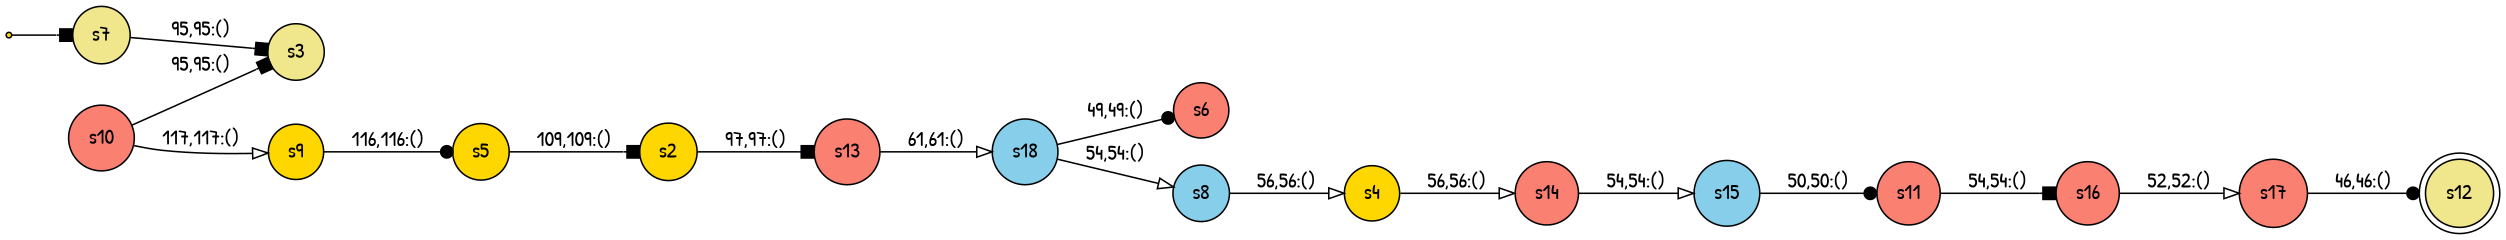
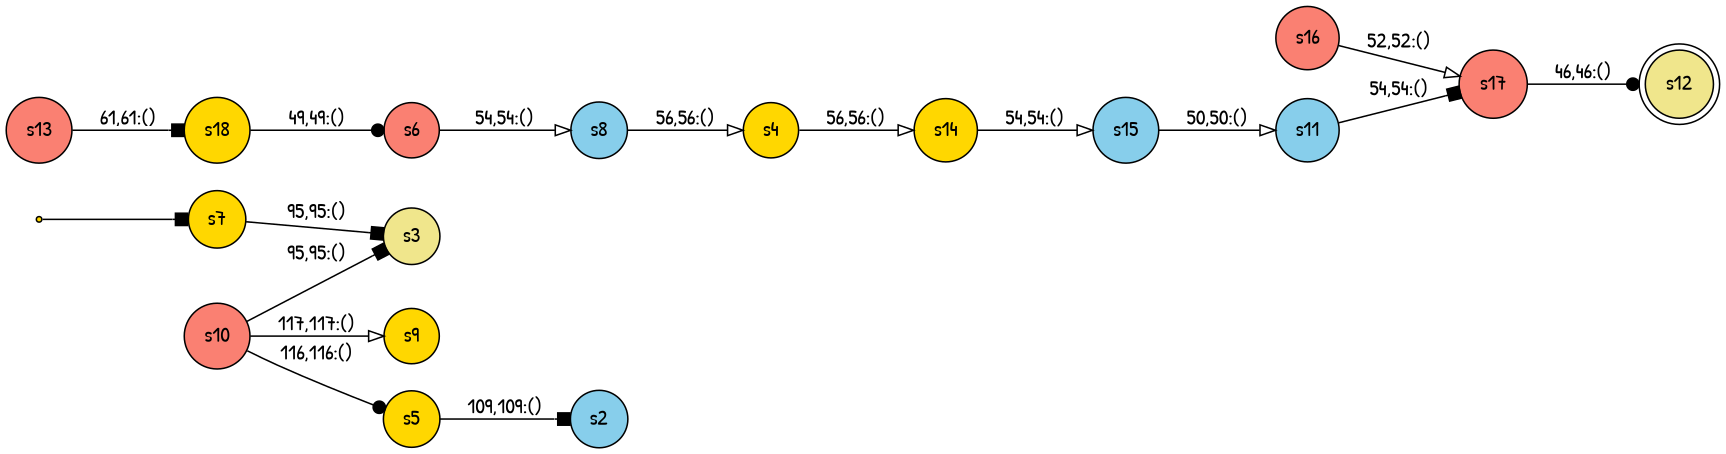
(101, 35) -> (217, 219)
(382, 152) -> (310, 379)
(668, 152) -> (599, 419)
(748, 152) -> none
(928, 152) -> (120, 130)
(1025, 152) -> (217, 130)
(1108, 171) -> (497, 130)
(1547, 193) -> (946, 130)
(1812, 193) -> (1209, 130)
(1909, 193) -> (1308, 130)
(1990, 193) -> (1392, 109)
